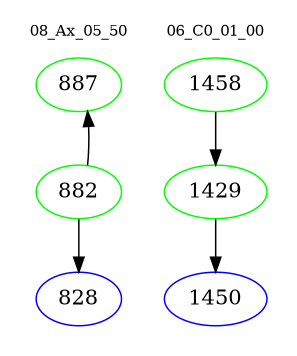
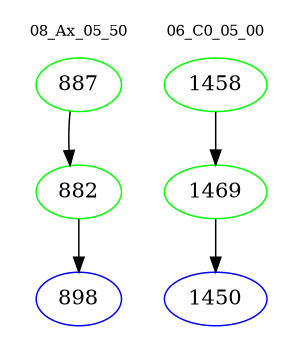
(216, 32) -> (216, 32)
(89, 146) -> (69, 131)
(216, 192) -> (216, 192)
(79, 299) -> (79, 299)
